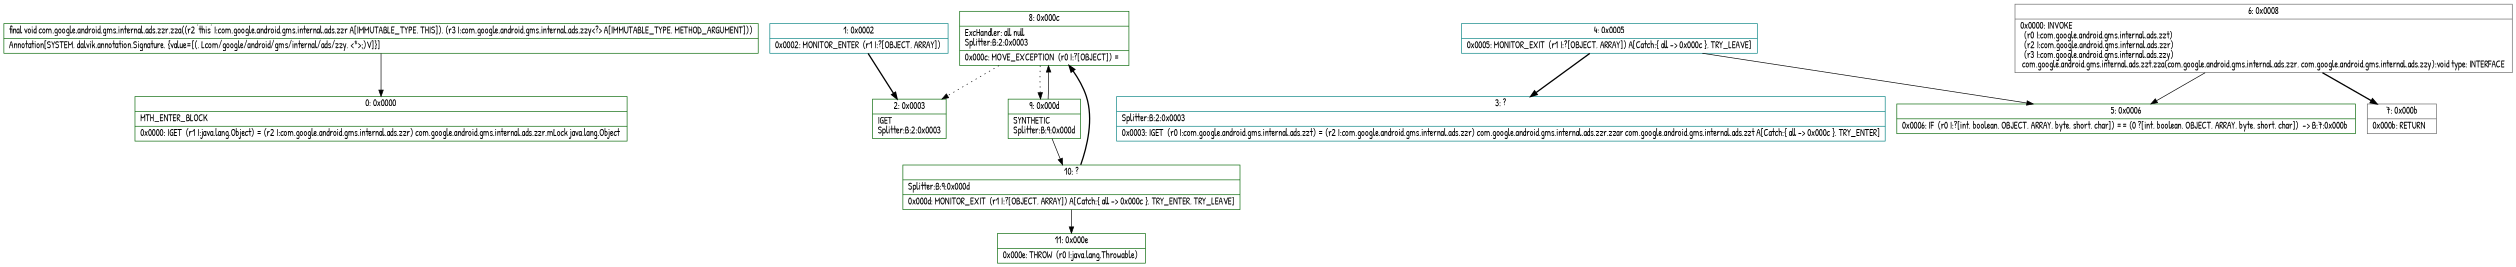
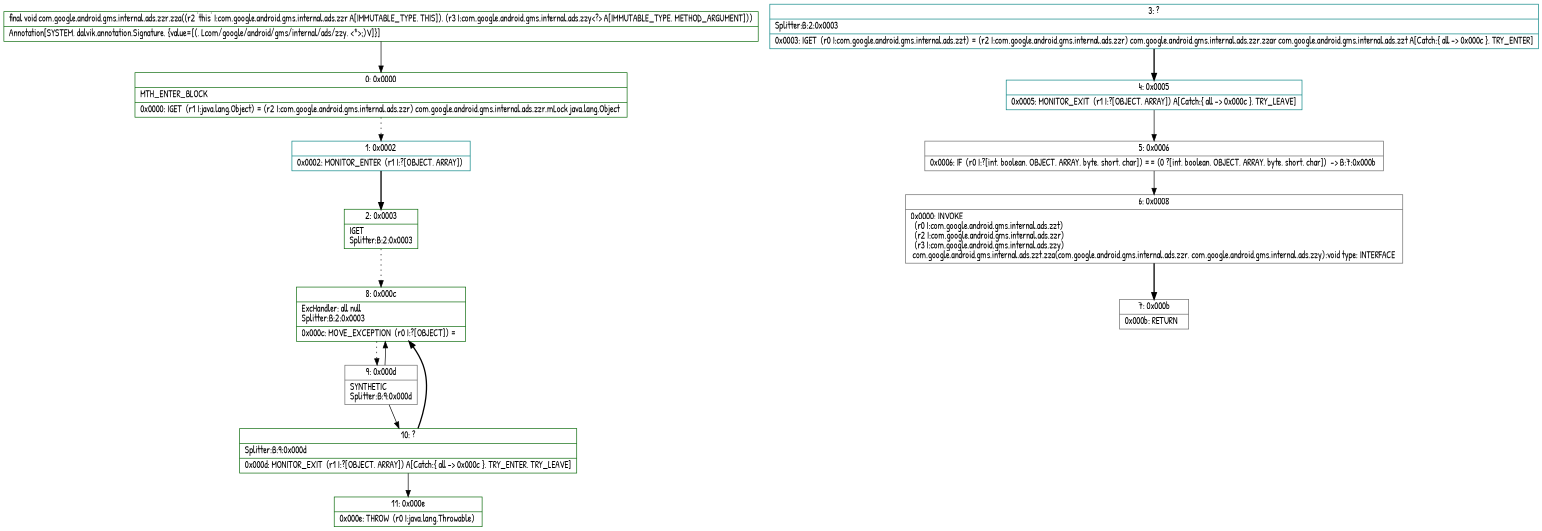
(1563, 73) -> (1154, 61)
(973, 81) -> (381, 265)
(2181, 87) -> (1154, 180)
(1044, 119) -> (381, 385)
(2126, 119) -> (1154, 156)
none -> (381, 126)
